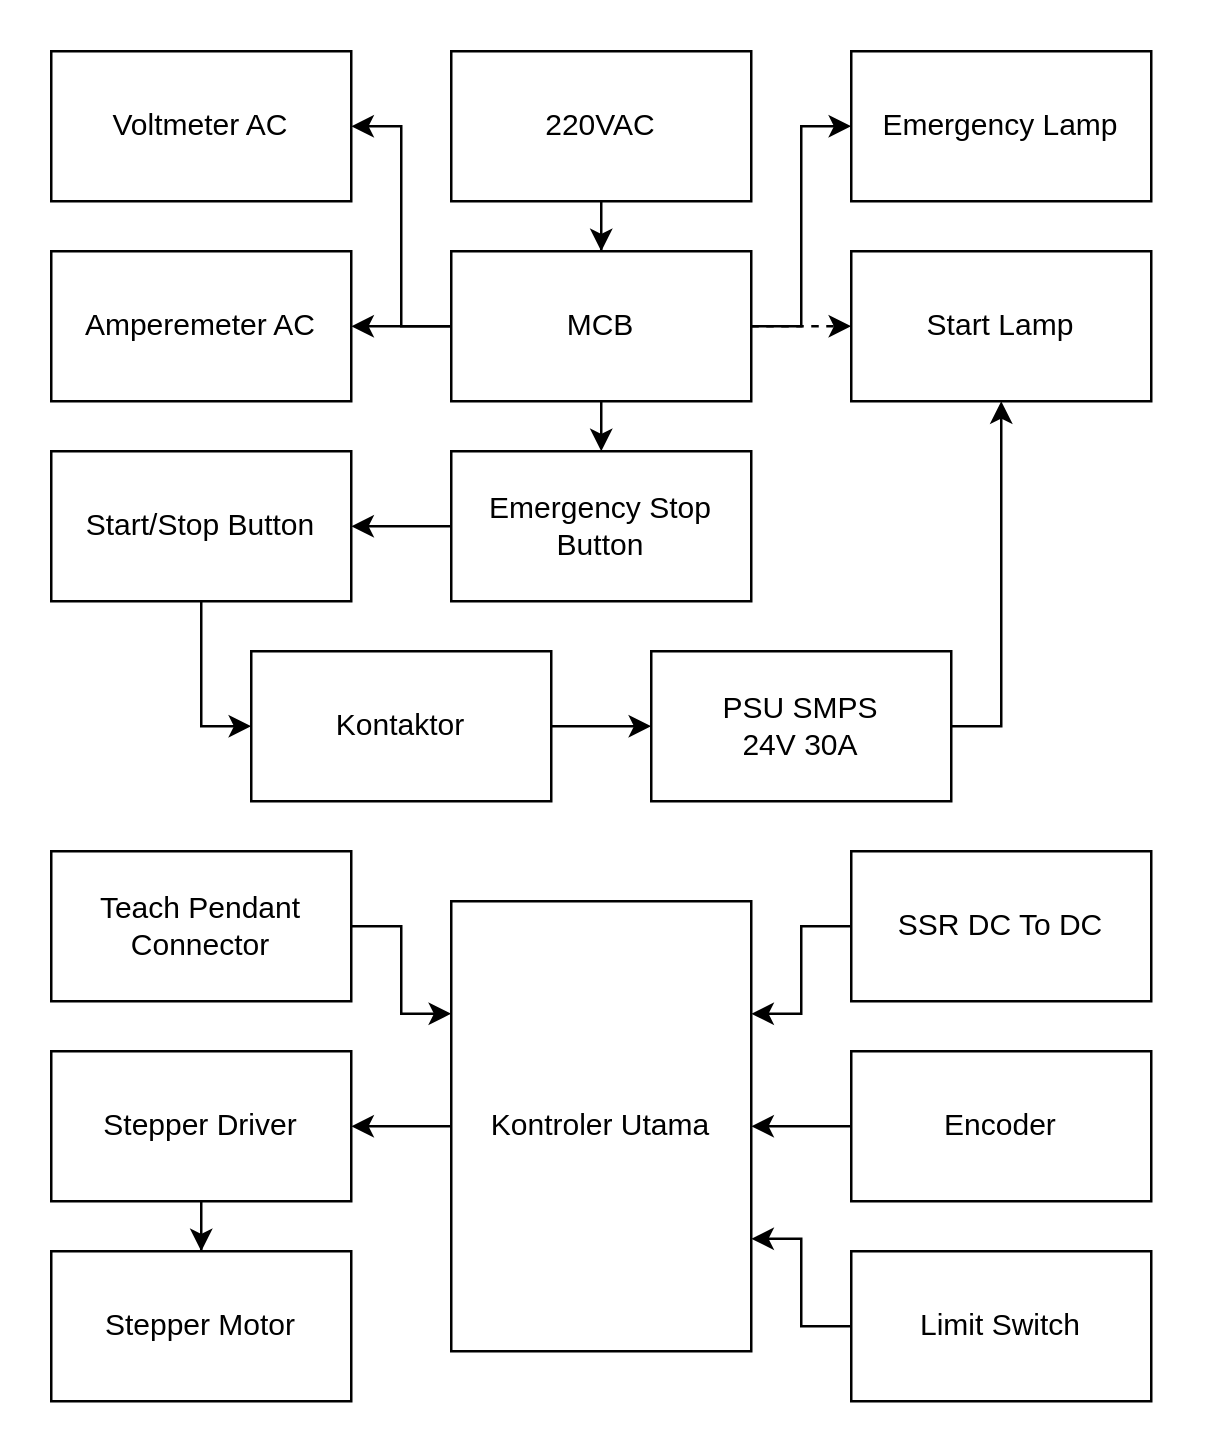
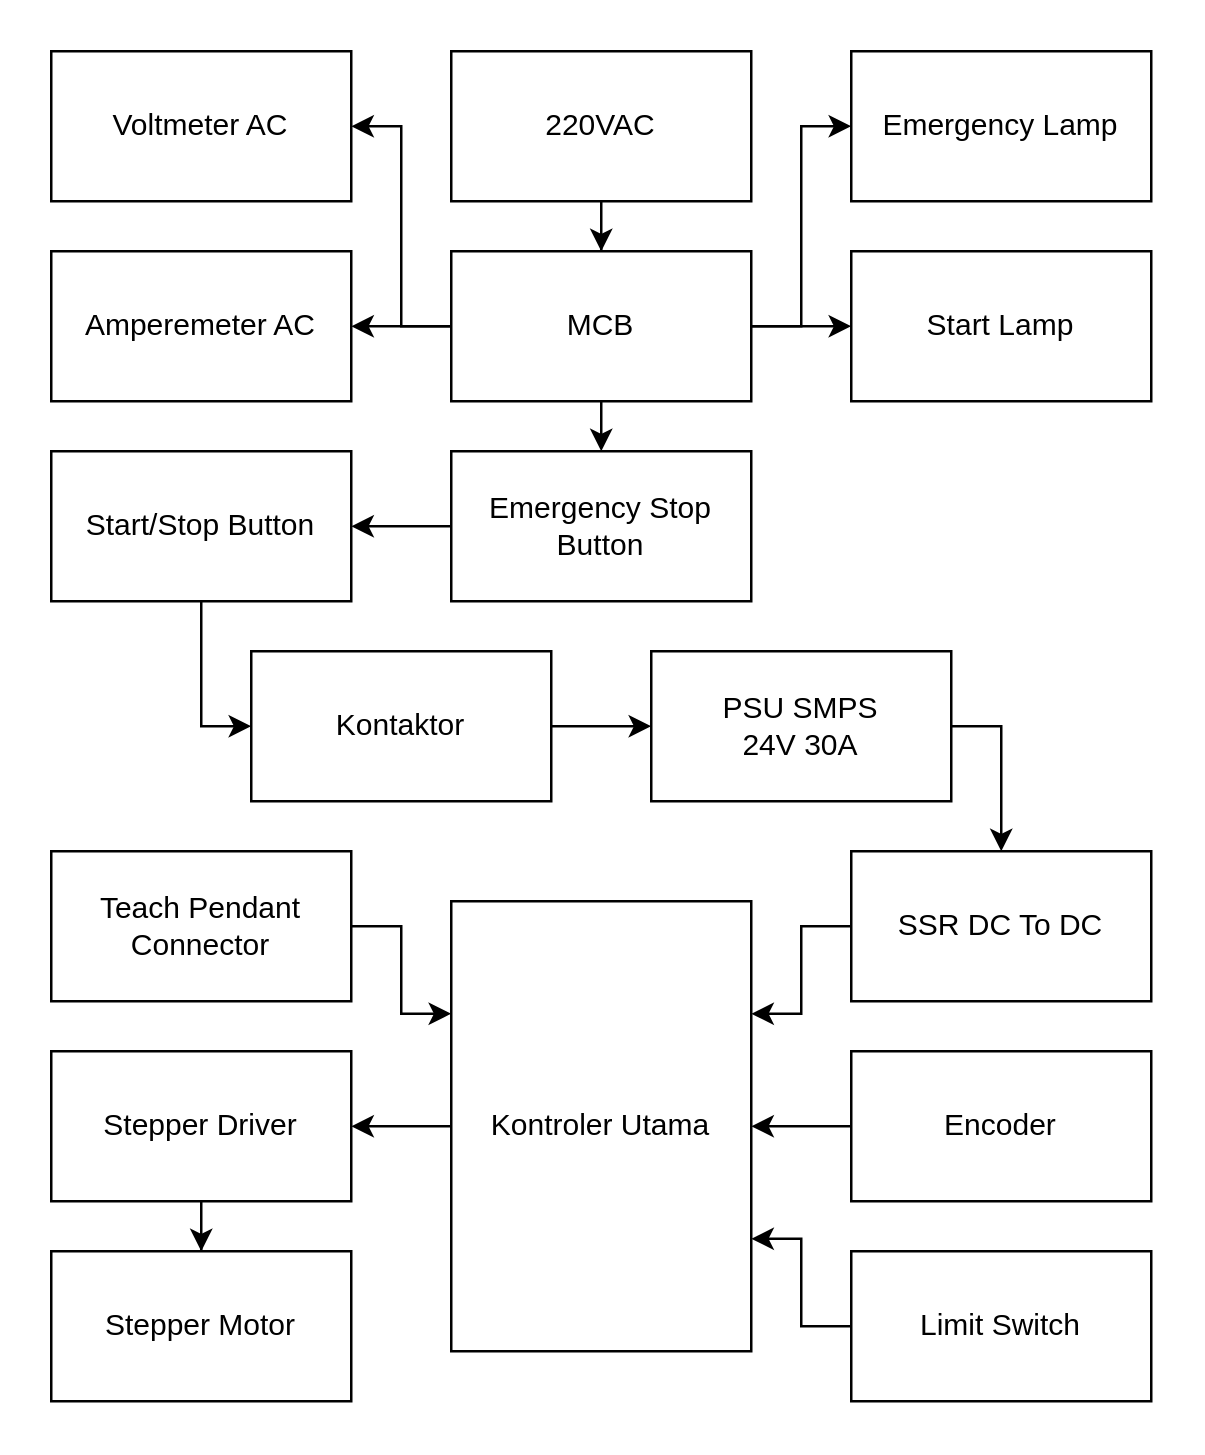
(817, 326) -> (817, 326)
(1001, 573) -> (1001, 779)
